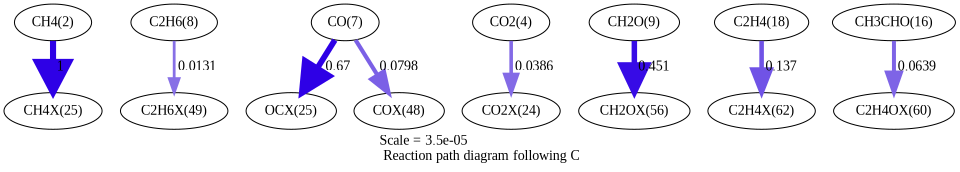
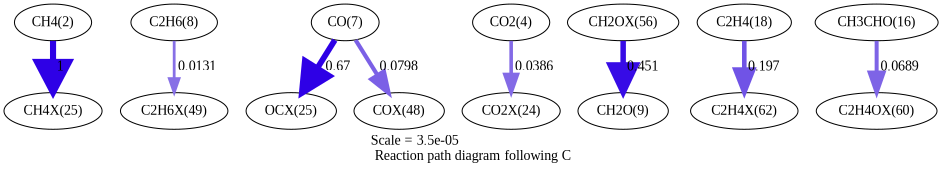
(634, 53) -> (623, 53)
(779, 67) -> (762, 67)
(915, 67) -> (898, 67)
